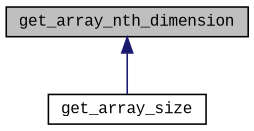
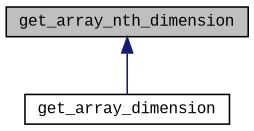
(127, 109) -> (127, 109)
